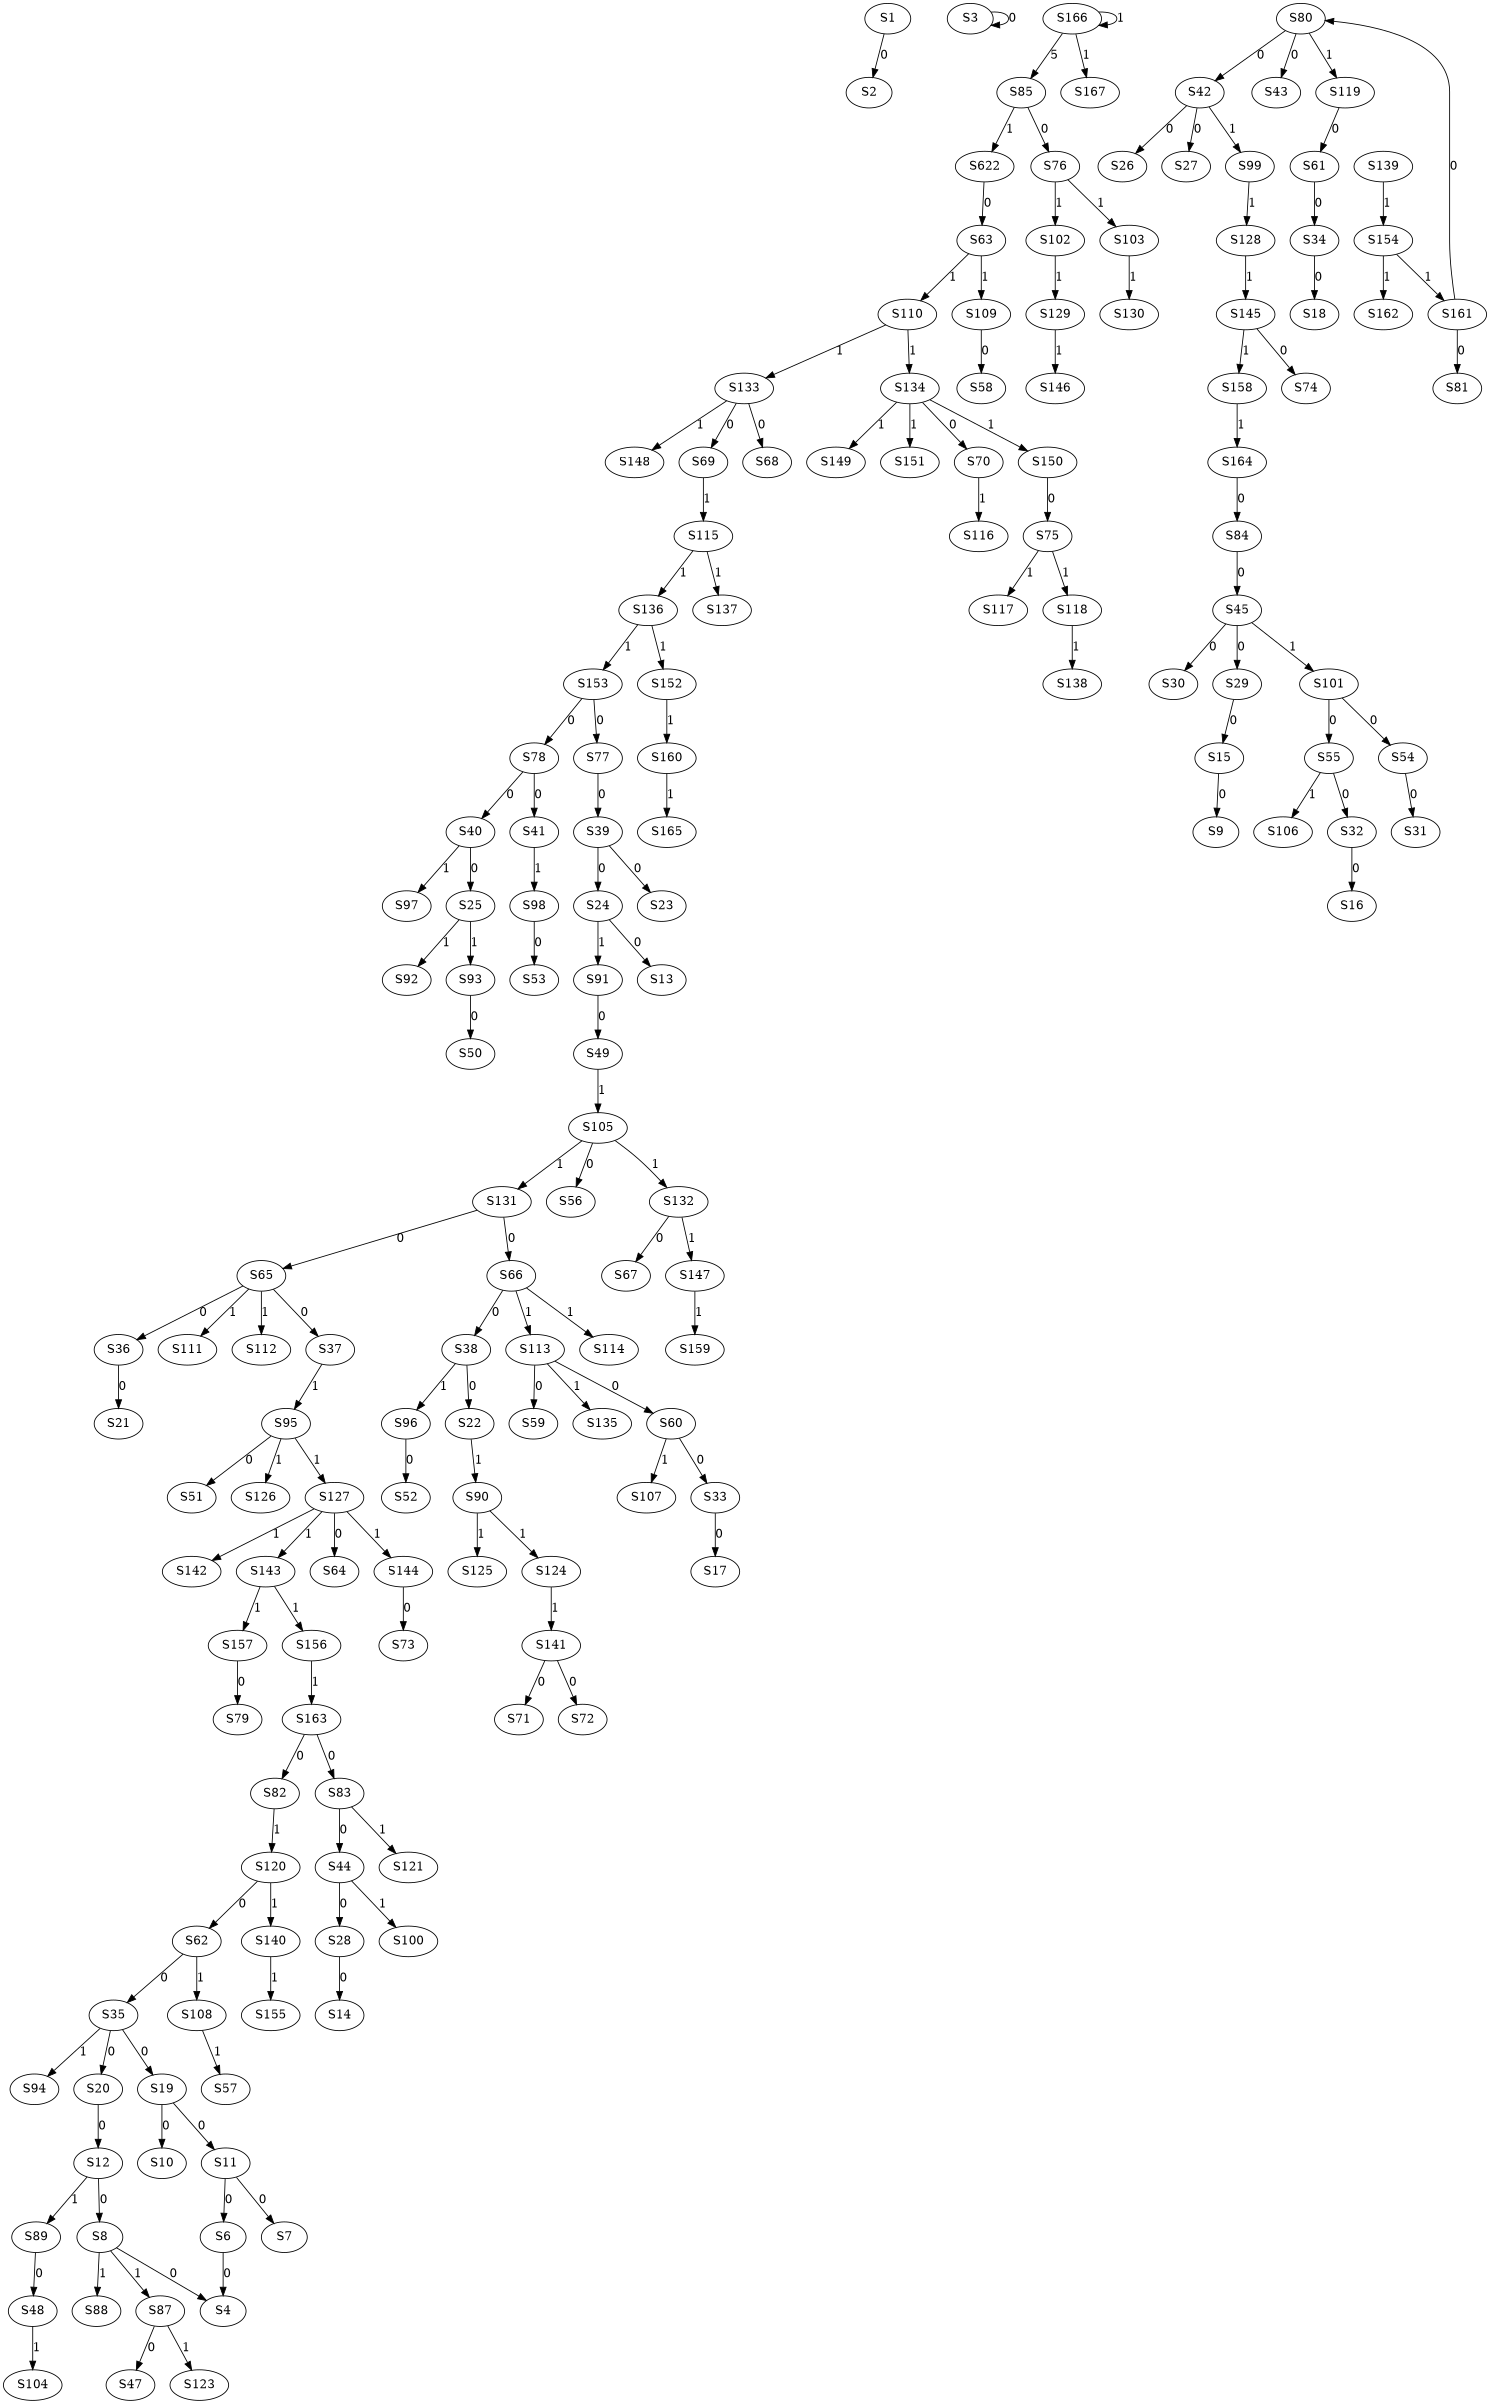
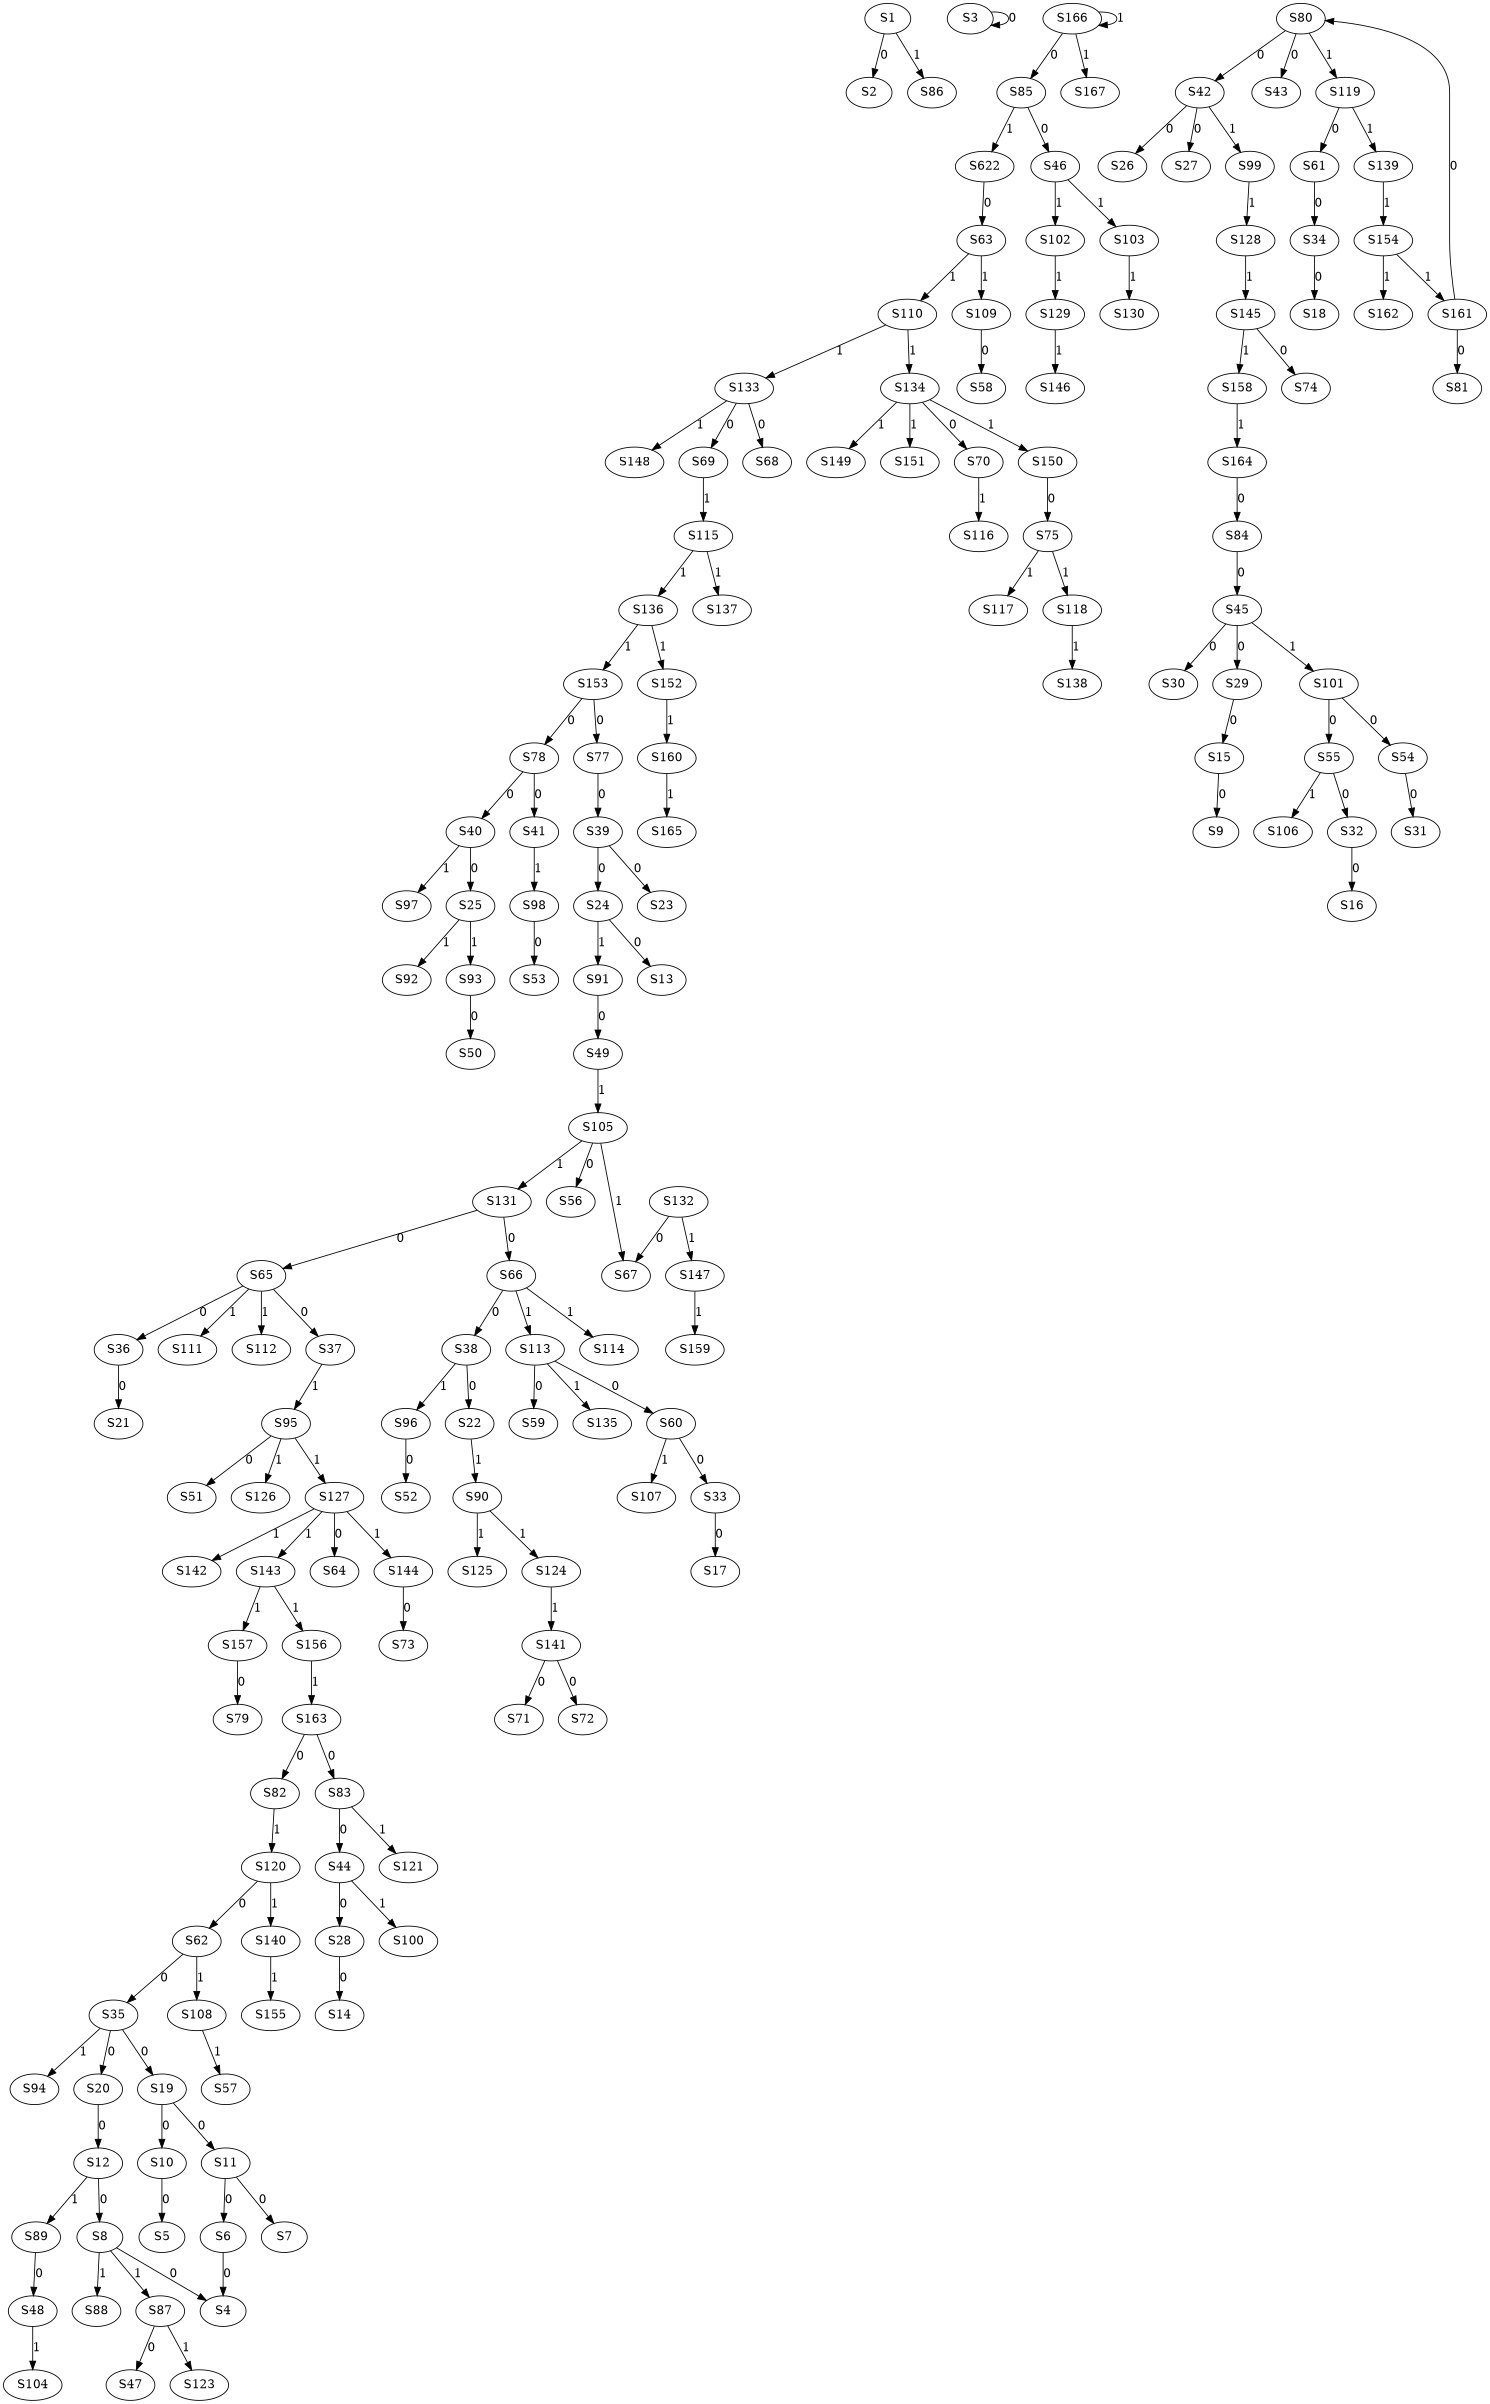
(1054, 56) -> (1054, 56)
none -> (932, 93)
none -> (1362, 126)
(1055, 167) -> (1055, 167)
(639, 1160) -> (611, 1198)
none -> (162, 2237)
